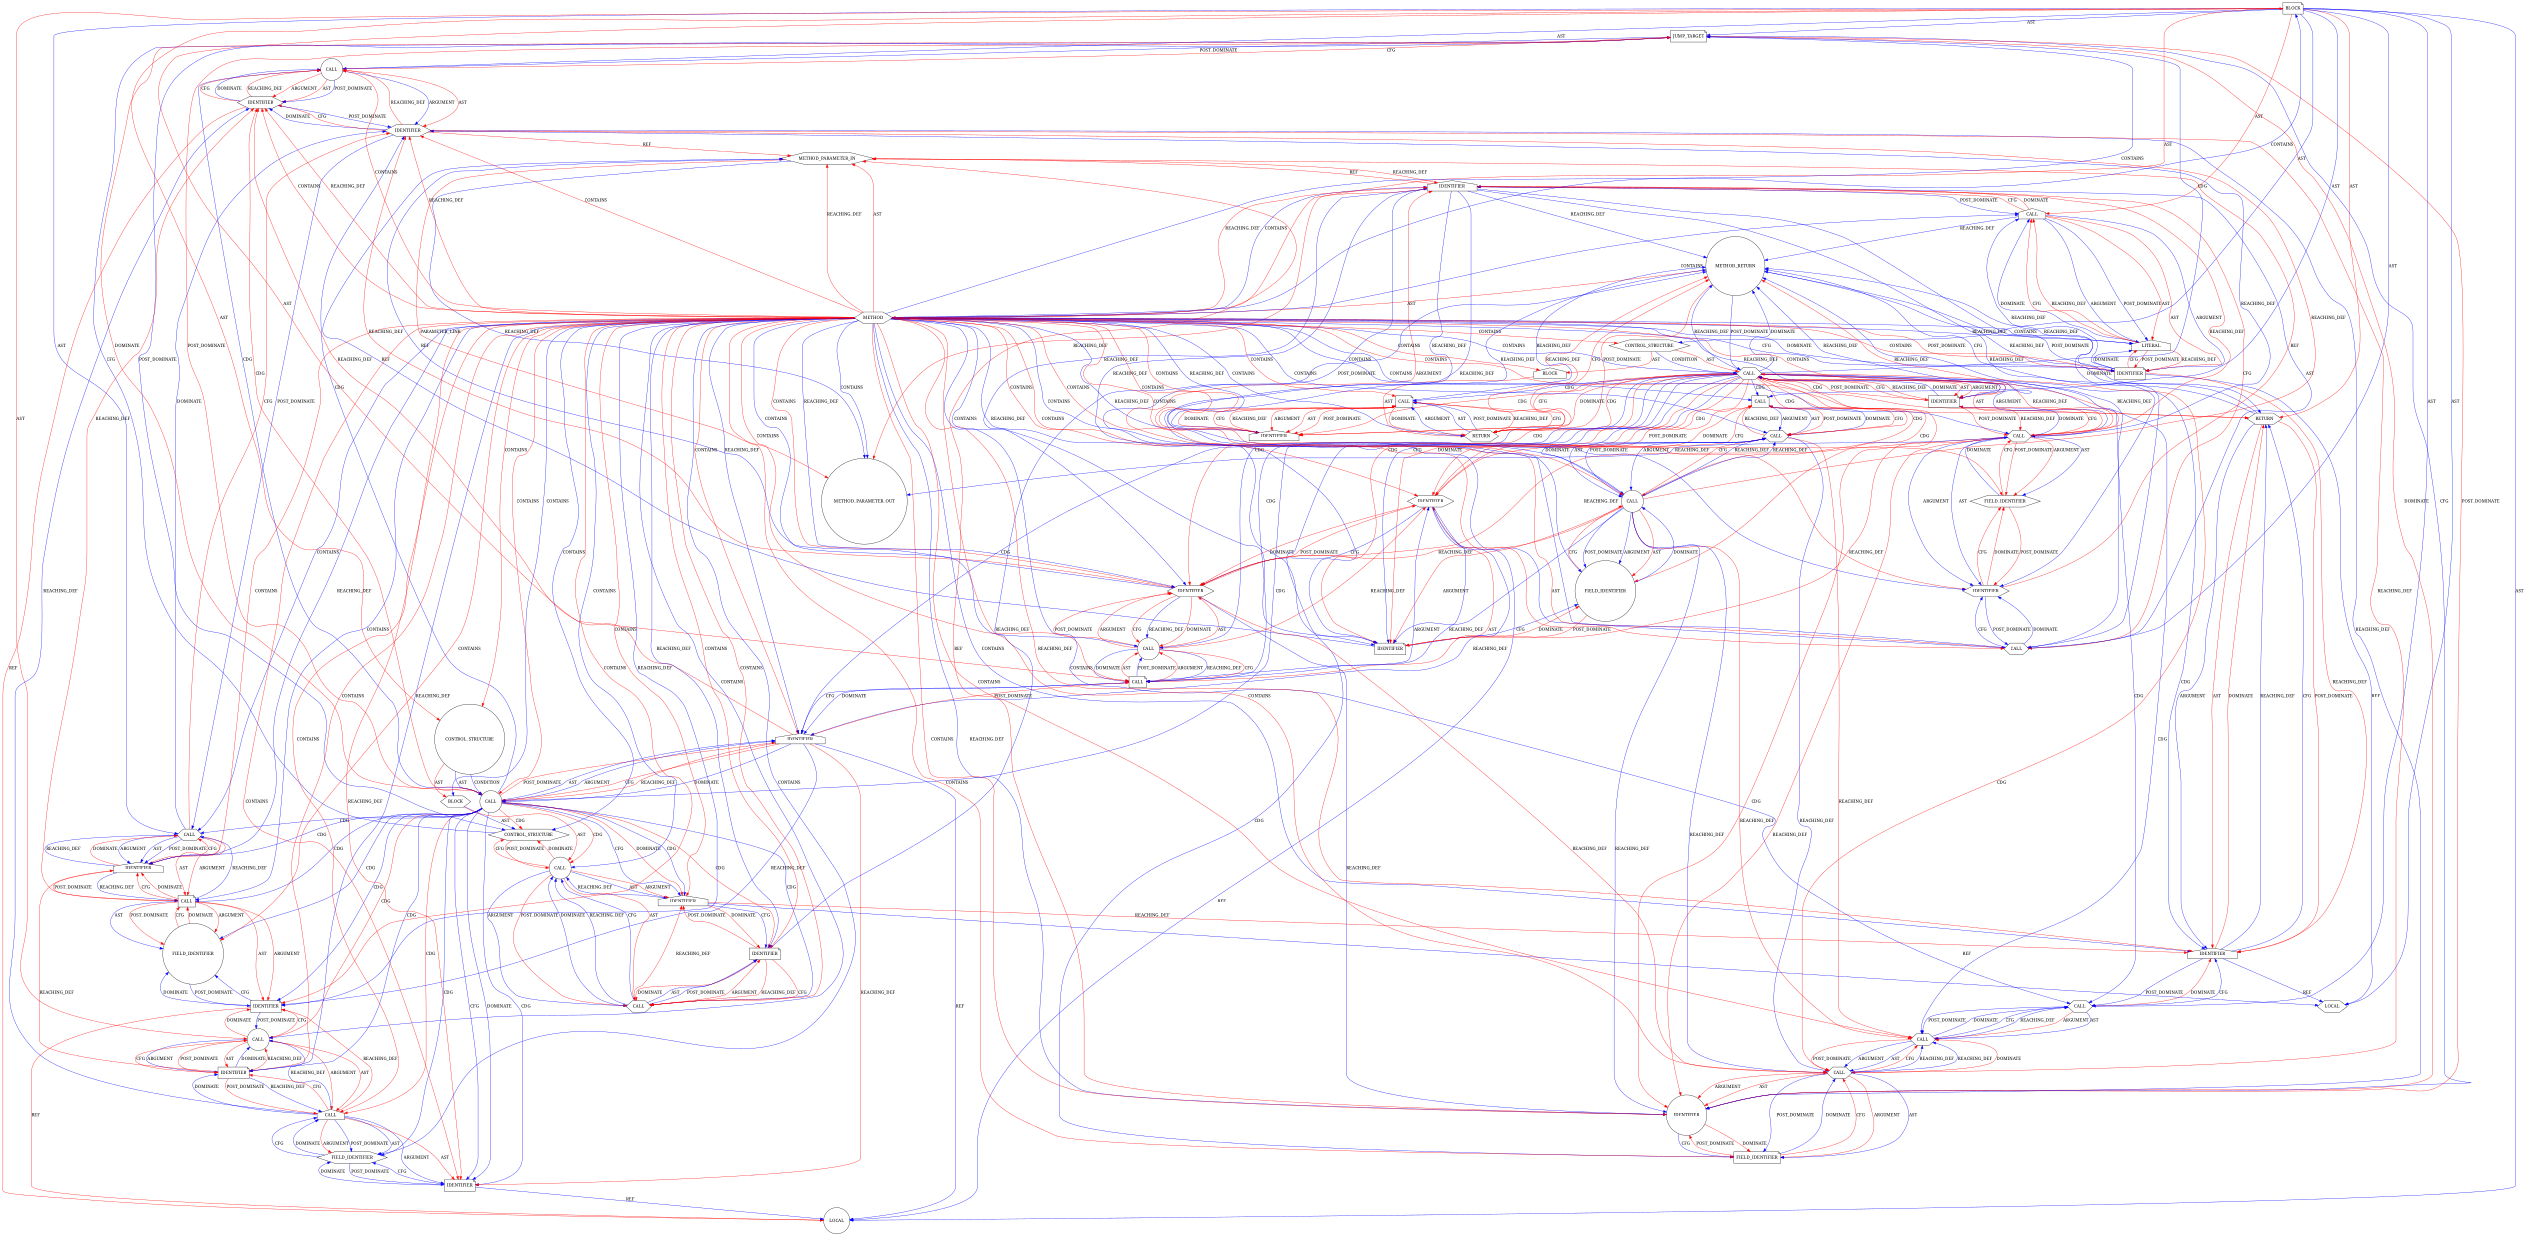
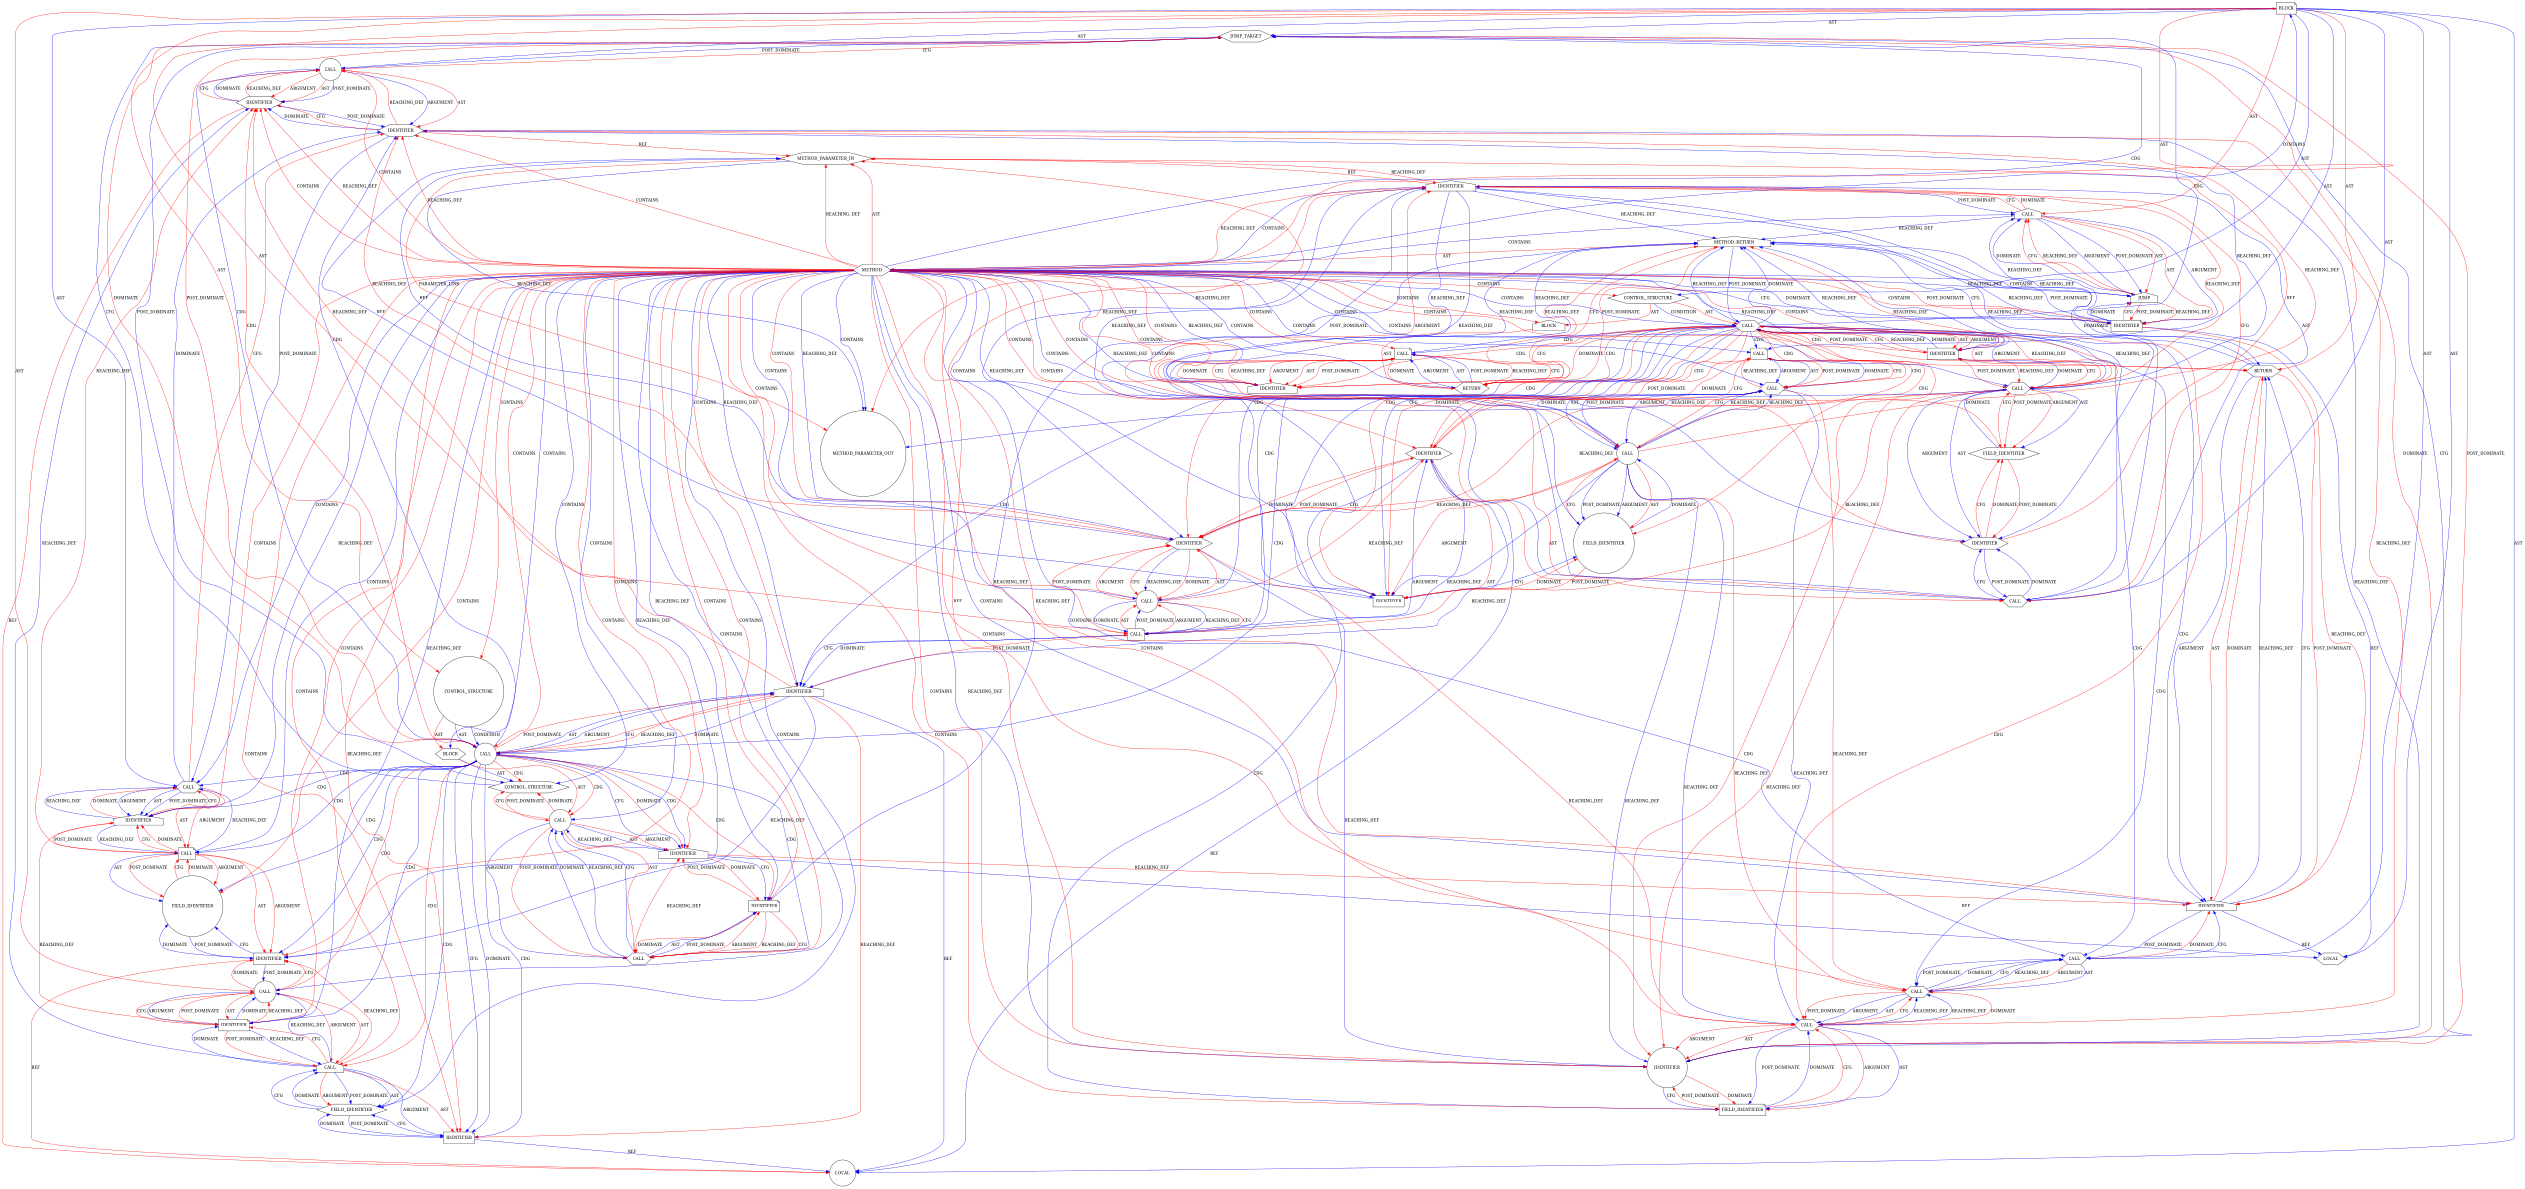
(1689, 36) -> (1246, 36)
(2133, 158) -> (2136, 158)
(1735, 266) -> (1734, 242)
(2151, 346) -> (2144, 298)
